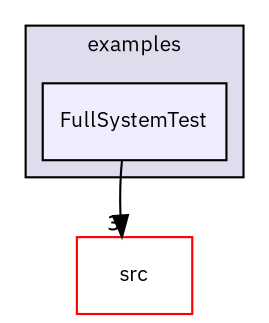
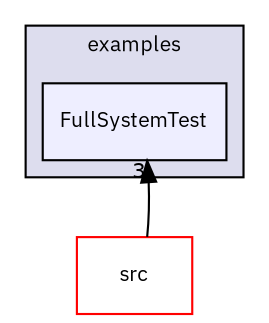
(120, 191) -> (149, 210)
